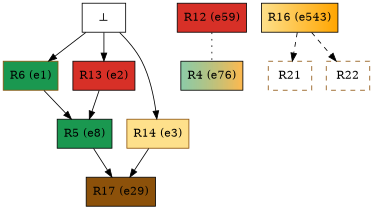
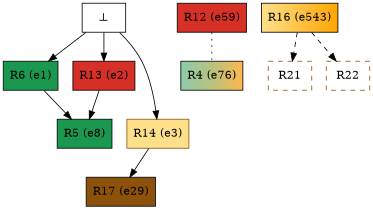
(31, 76) -> (31, 76)
(101, 159) -> none
